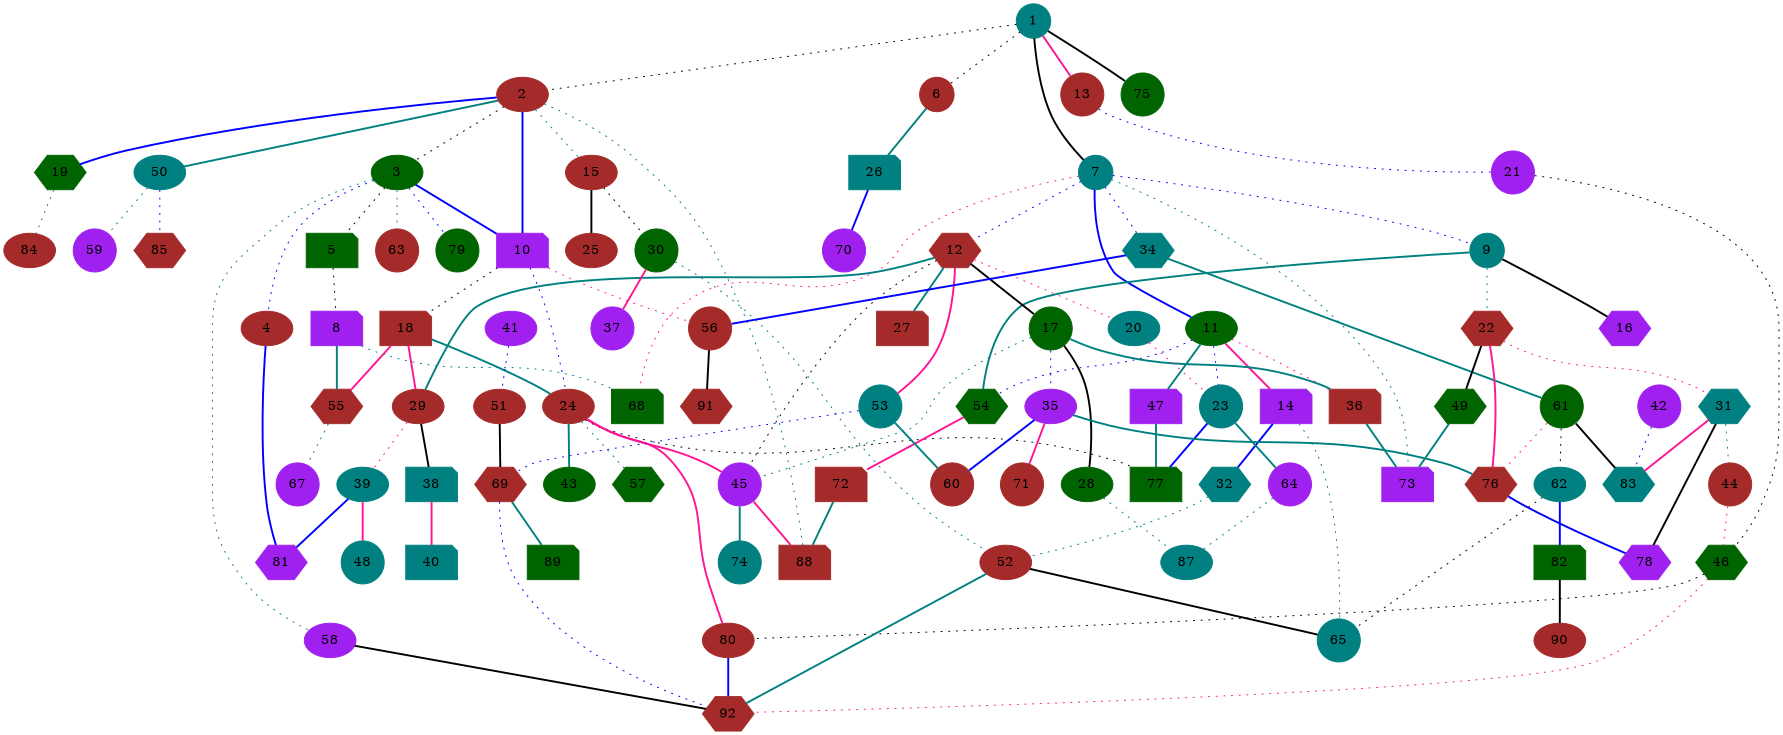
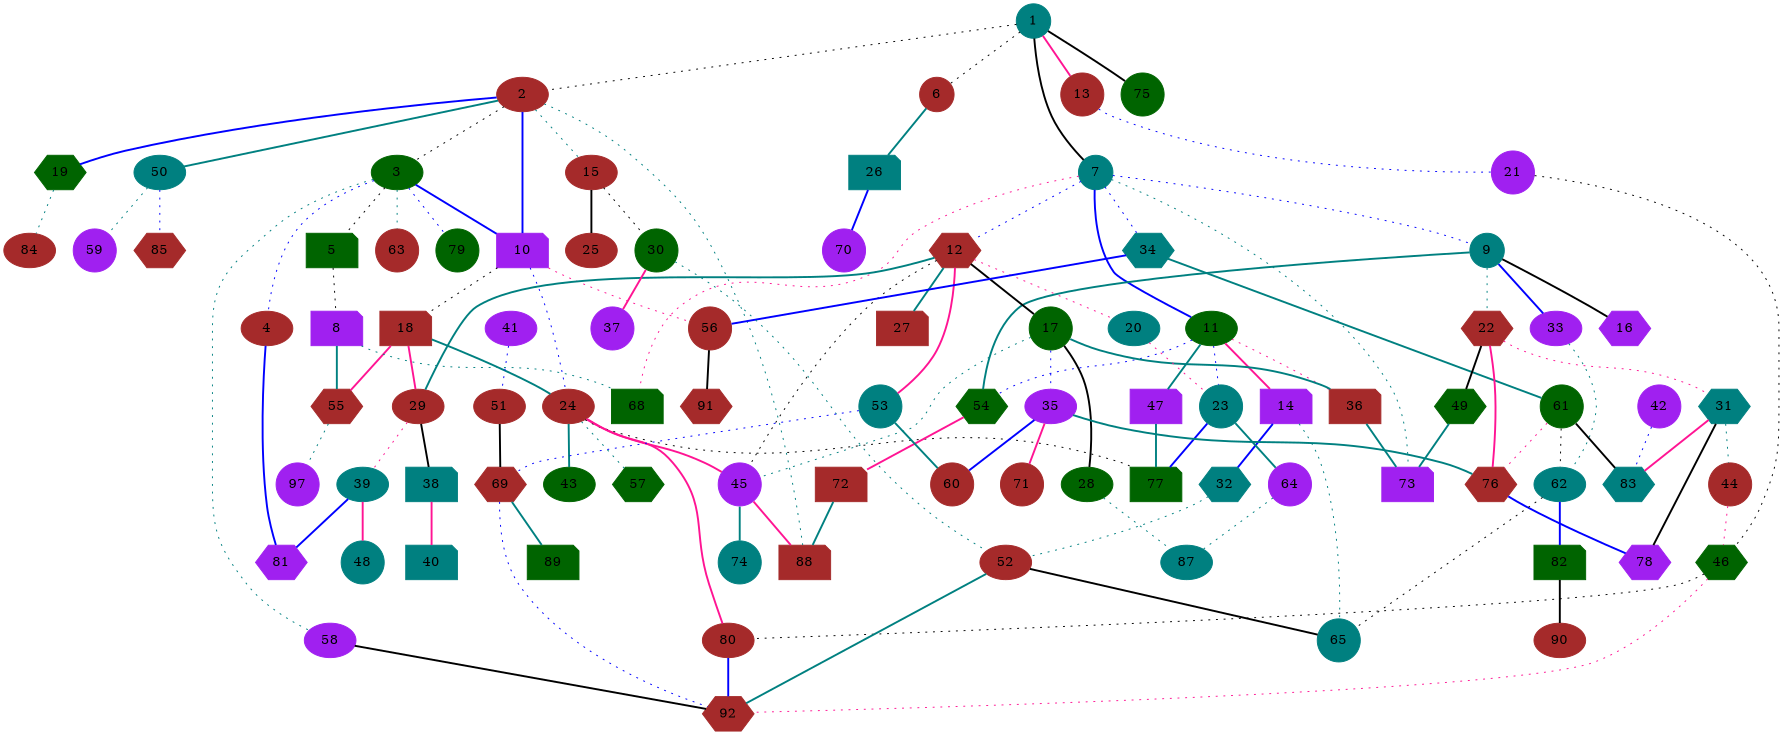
none -> (1556, 328)
(298, 484) -> (298, 484)
